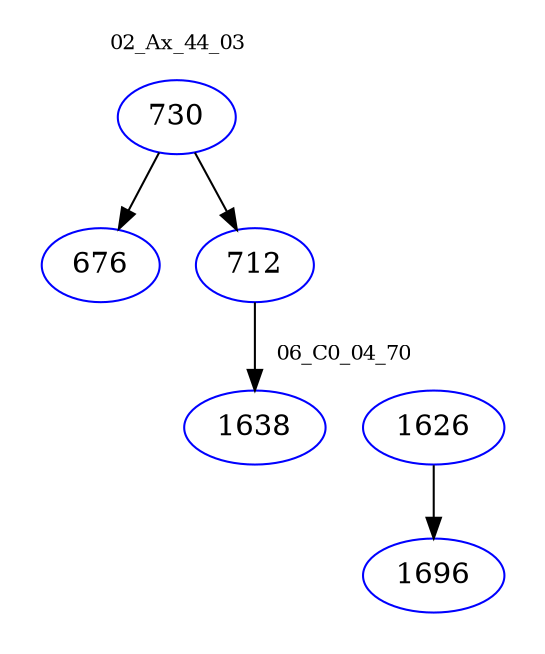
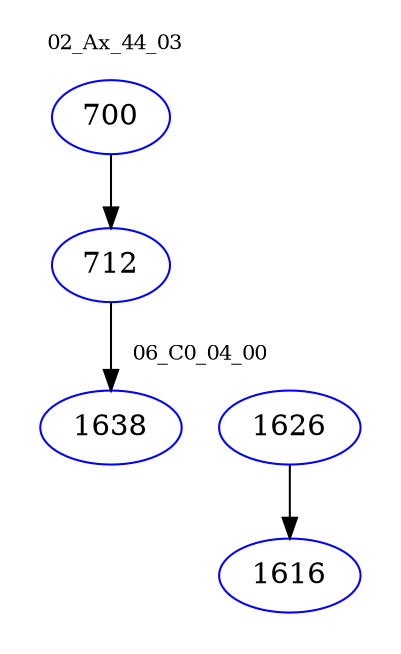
(177, 117) -> (111, 117)
(101, 265) -> none
(344, 355) -> (200, 355)
(434, 576) -> (290, 576)
